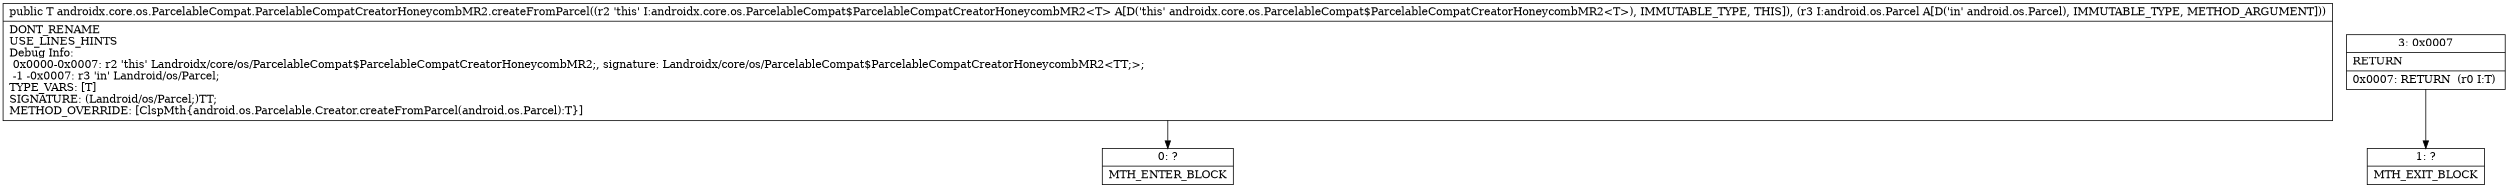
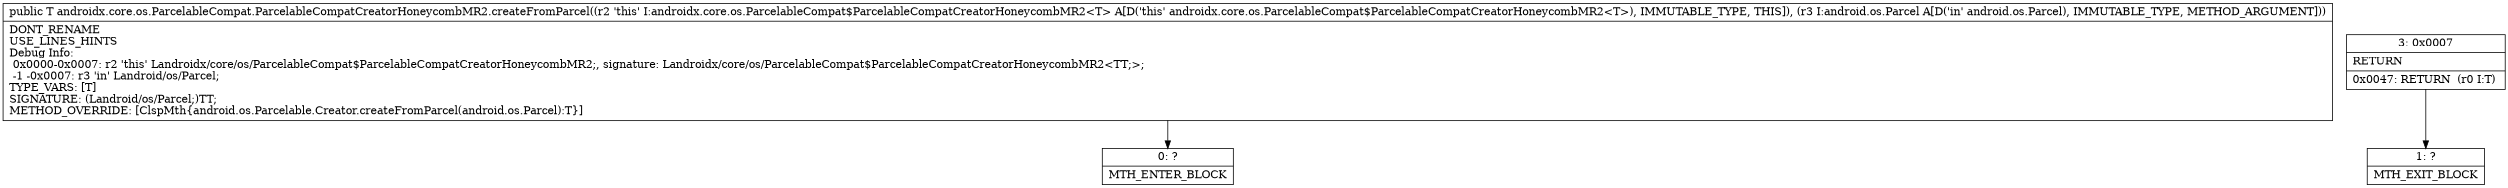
(2426, 80) -> (2426, 80)
